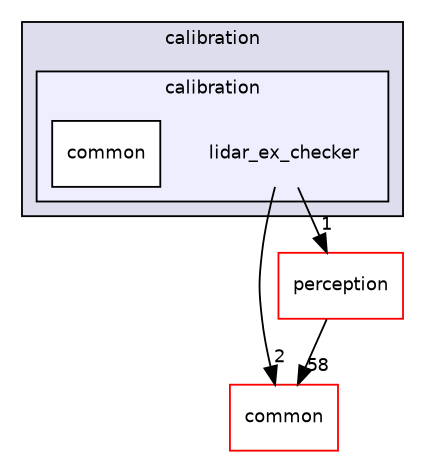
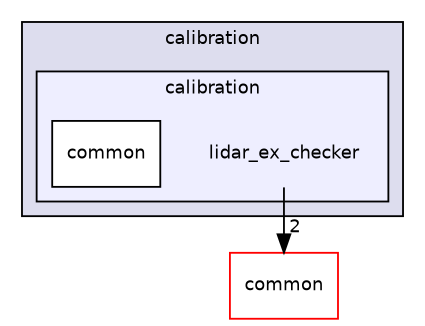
(341, 286) -> none
